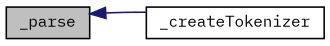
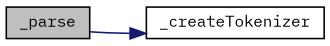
(126, 12) -> (110, 33)
